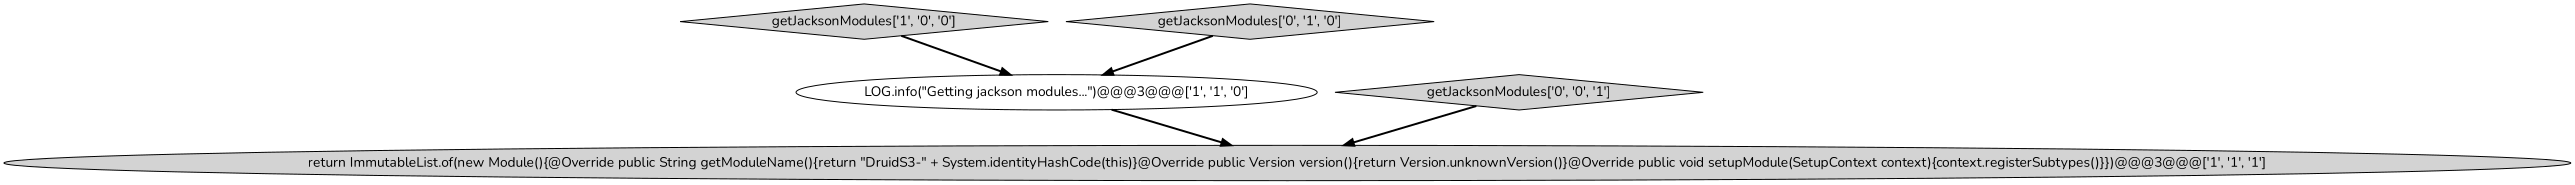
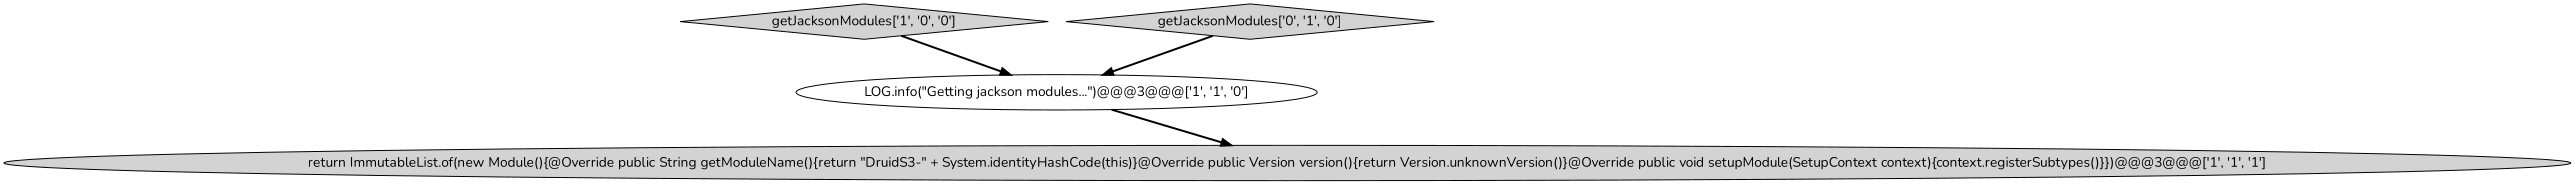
(1519, 92) -> none
